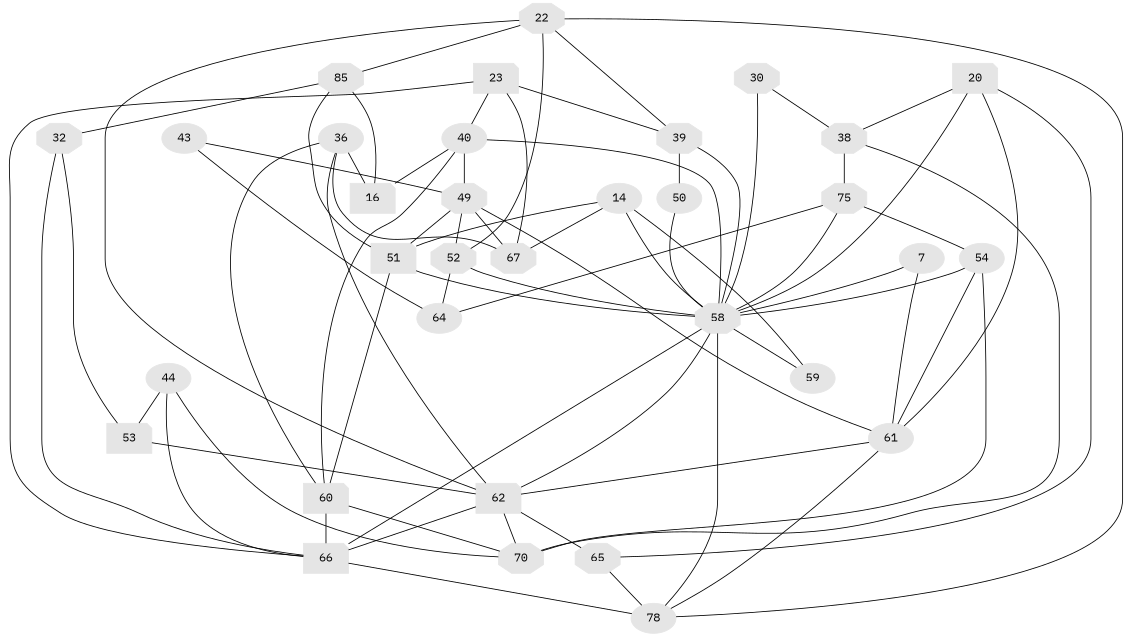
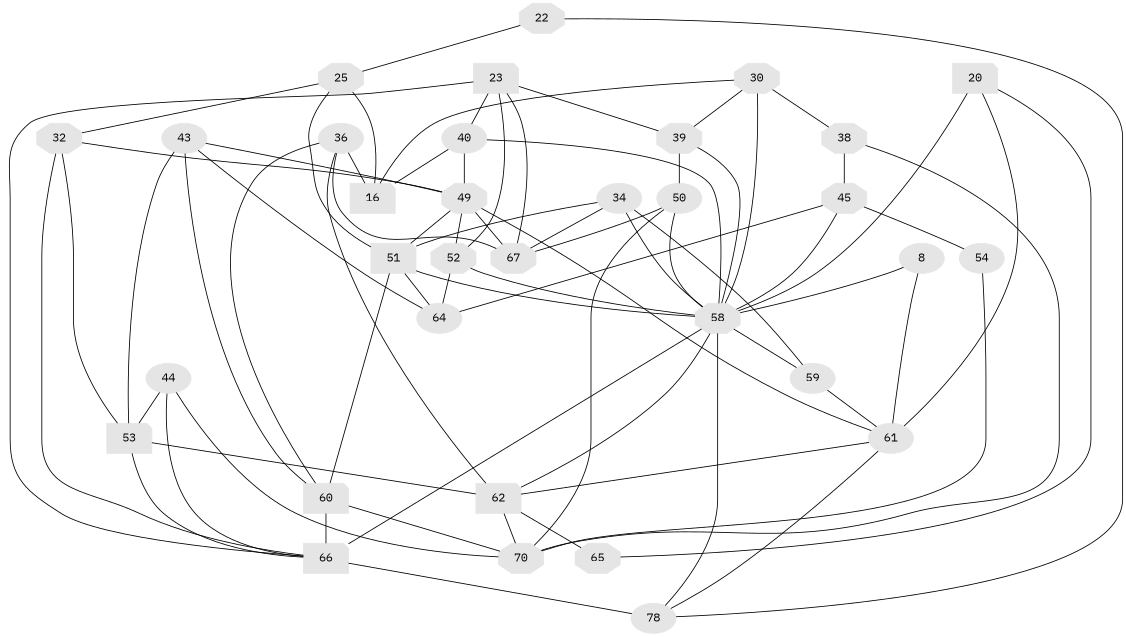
(341, 78) -> (341, 78)
(610, 78) -> (718, 108)
none -> (532, 98)
(908, 109) -> none
(533, 152) -> (503, 175)
none -> (253, 164)
(619, 198) -> (619, 198)
(844, 198) -> (844, 198)
(105, 199) -> none
none -> (599, 231)
(922, 258) -> (922, 258)
none -> (135, 284)
none -> (417, 289)
(340, 296) -> (217, 330)
(854, 298) -> none
(936, 348) -> (852, 408)
none -> (591, 373)
(409, 529) -> (174, 521)
(626, 589) -> none
